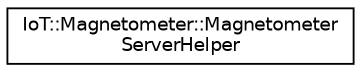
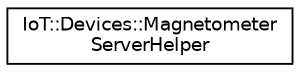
(181, 36) -> (150, 36)
